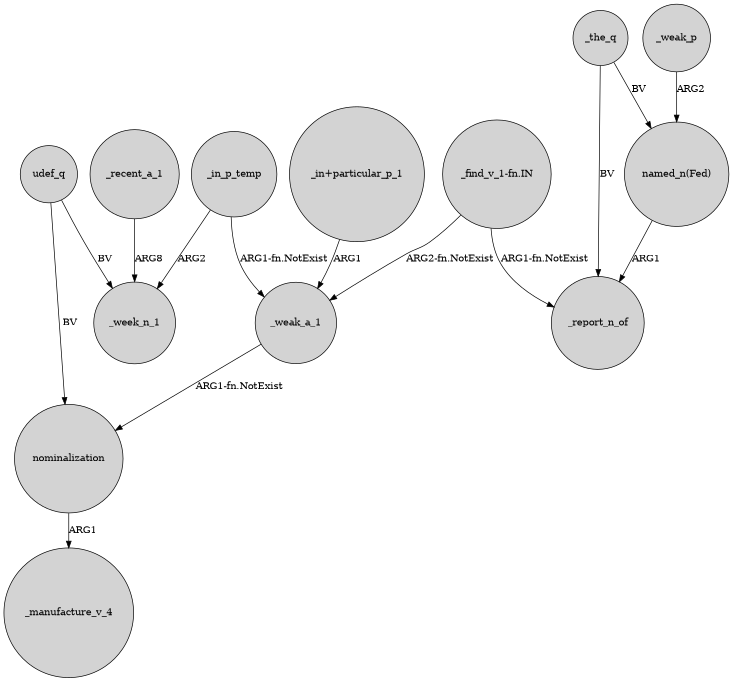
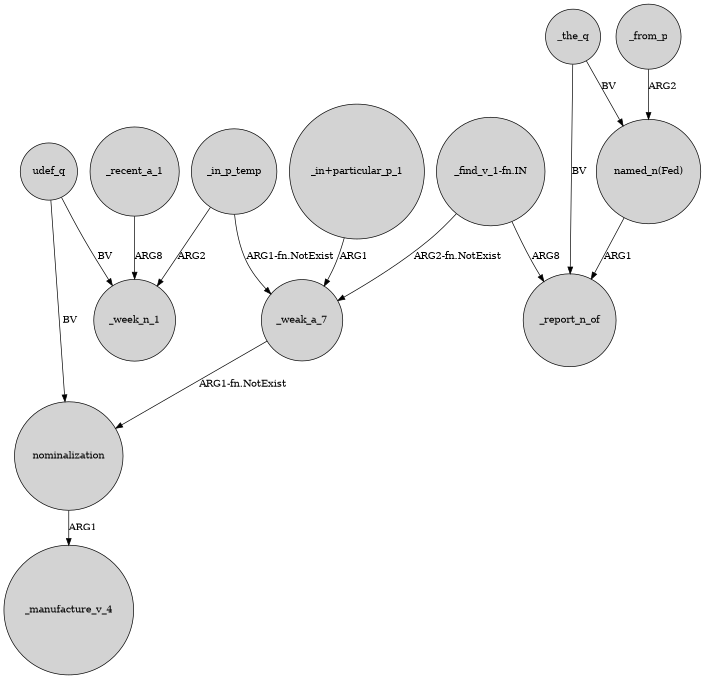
(677, 38) -> (649, 37)
(545, 259) -> (546, 256)
(296, 323) -> (302, 320)
